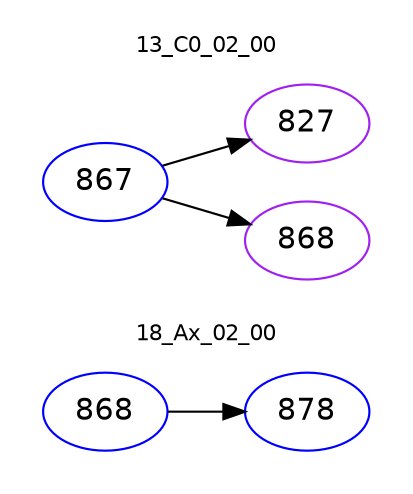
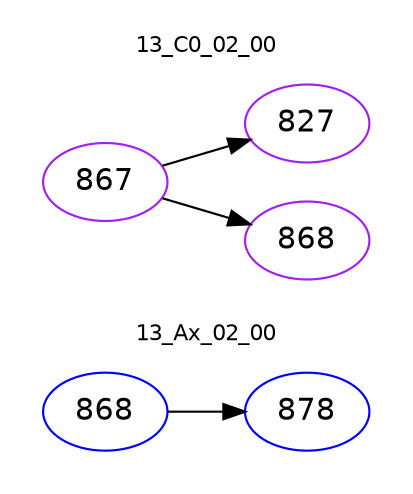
(105, 182) -> (105, 182)
(206, 335) -> (206, 335)
